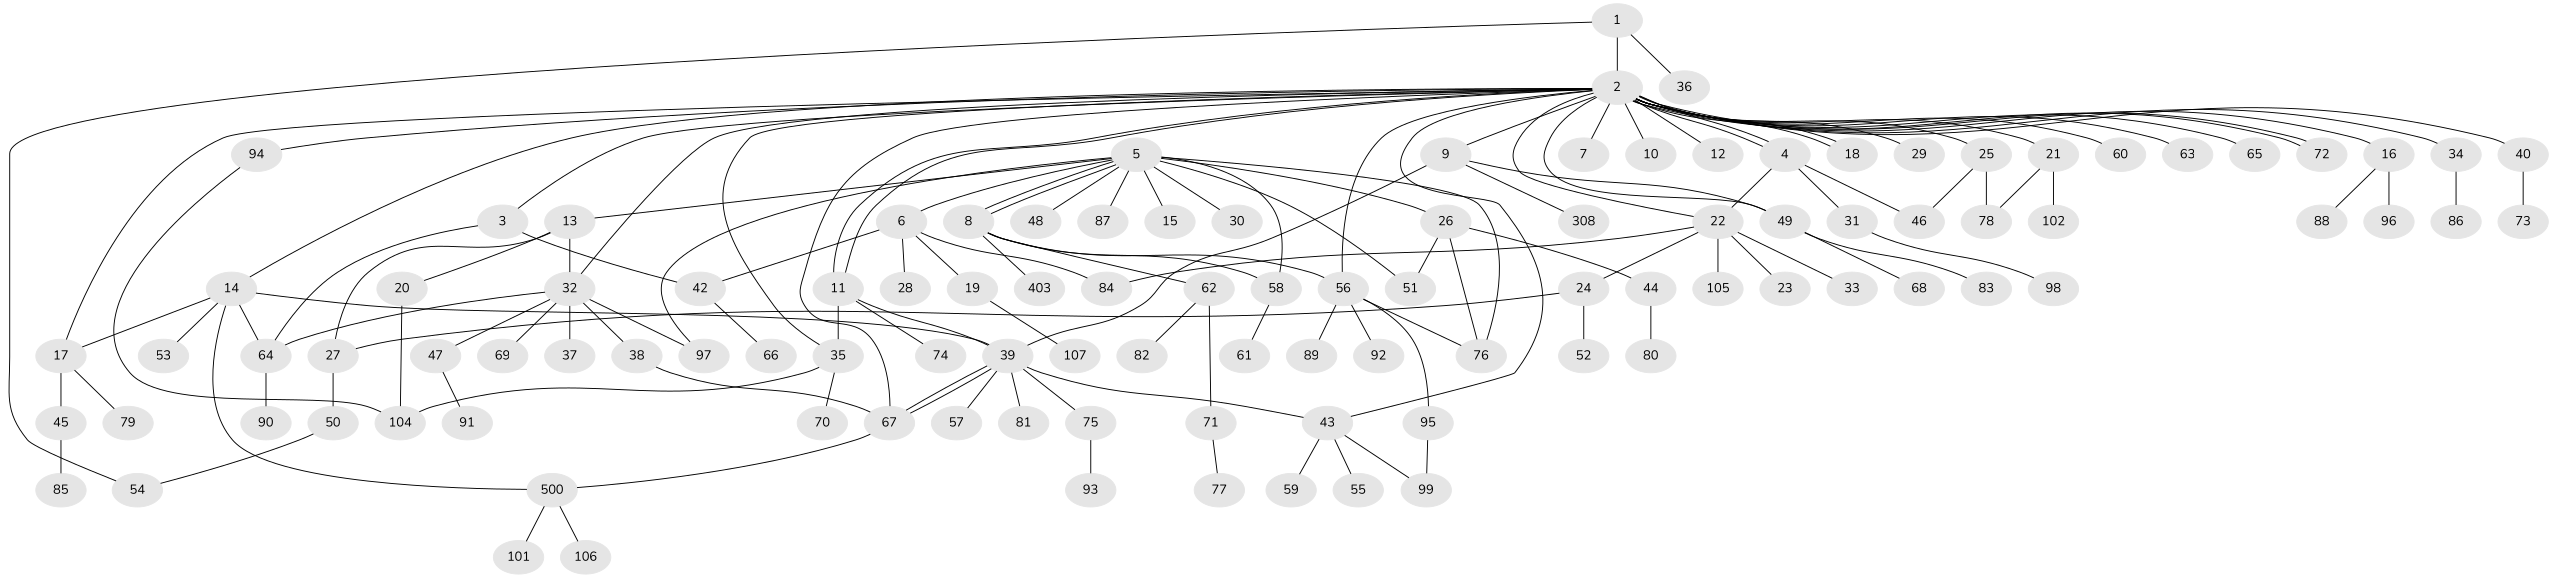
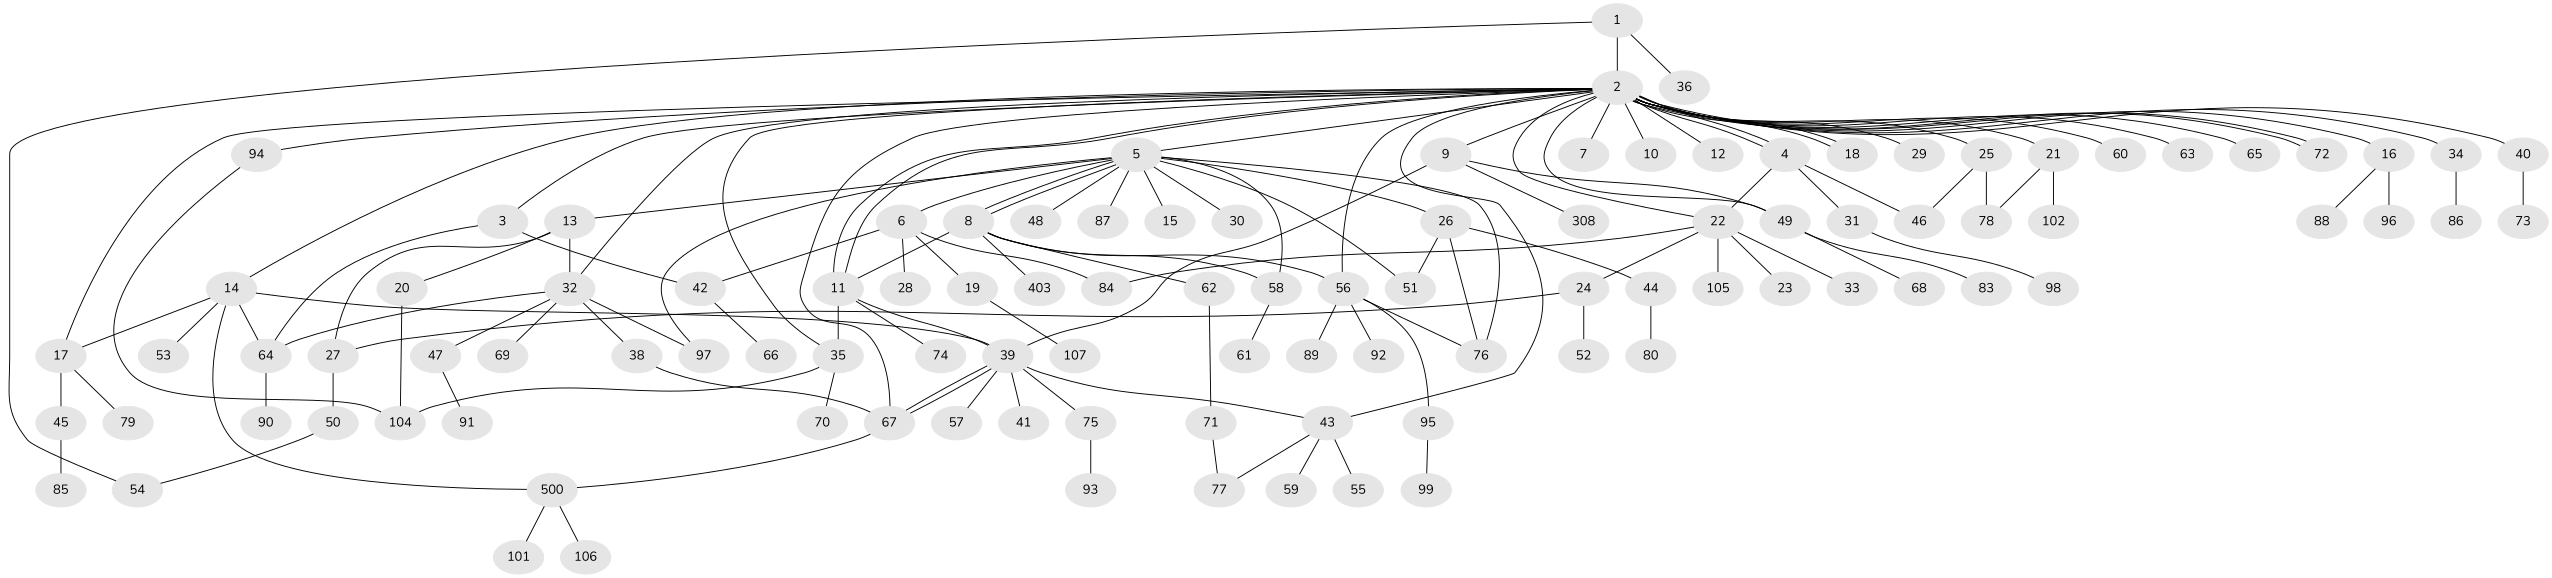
none -> (1377, 121)
none -> (910, 252)
(570, 356) -> none
(1142, 356) -> none
(1024, 423) -> (1024, 423)
(1377, 457) -> (1273, 457)
